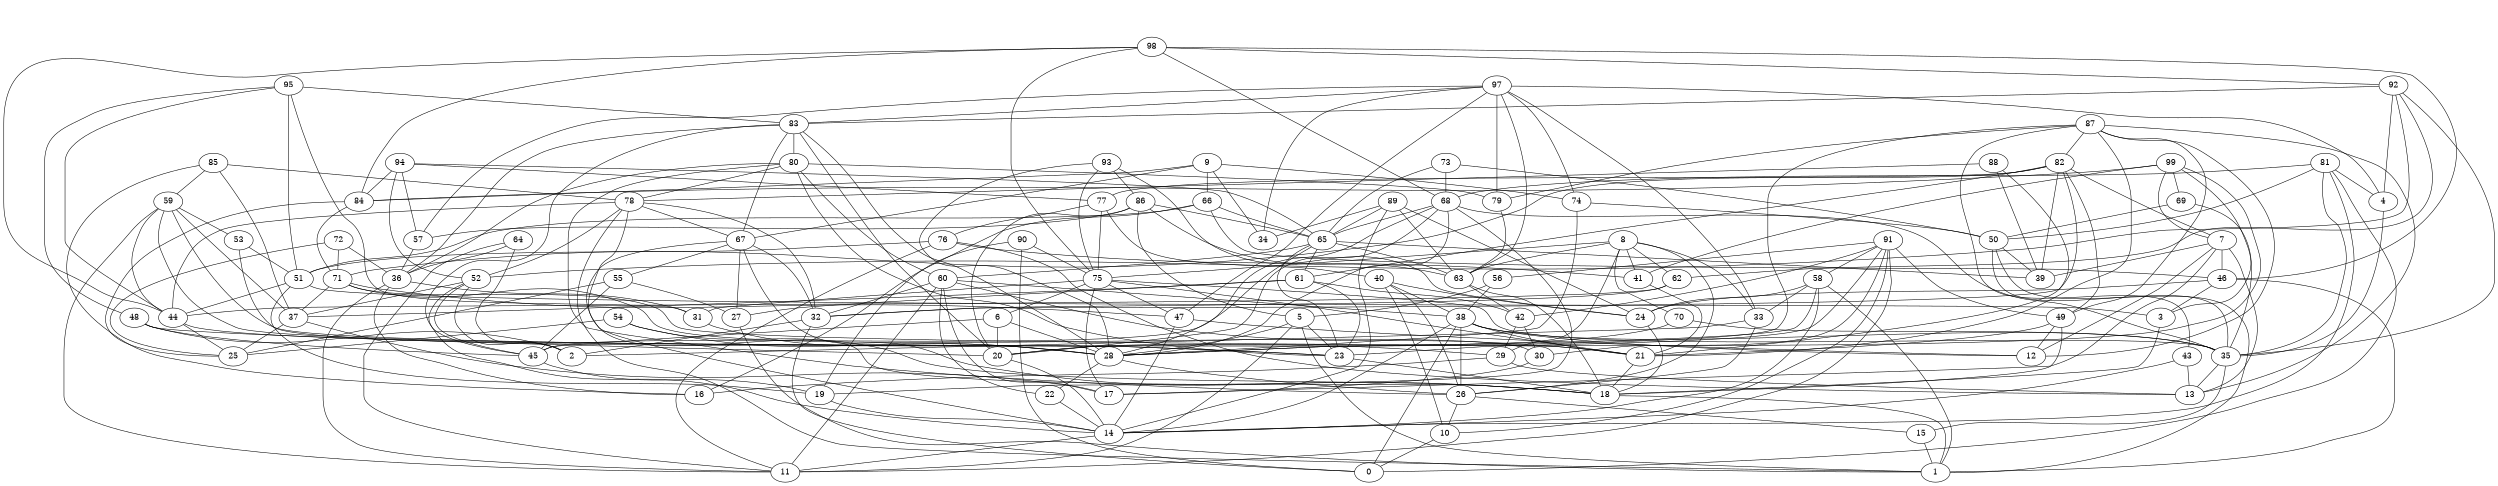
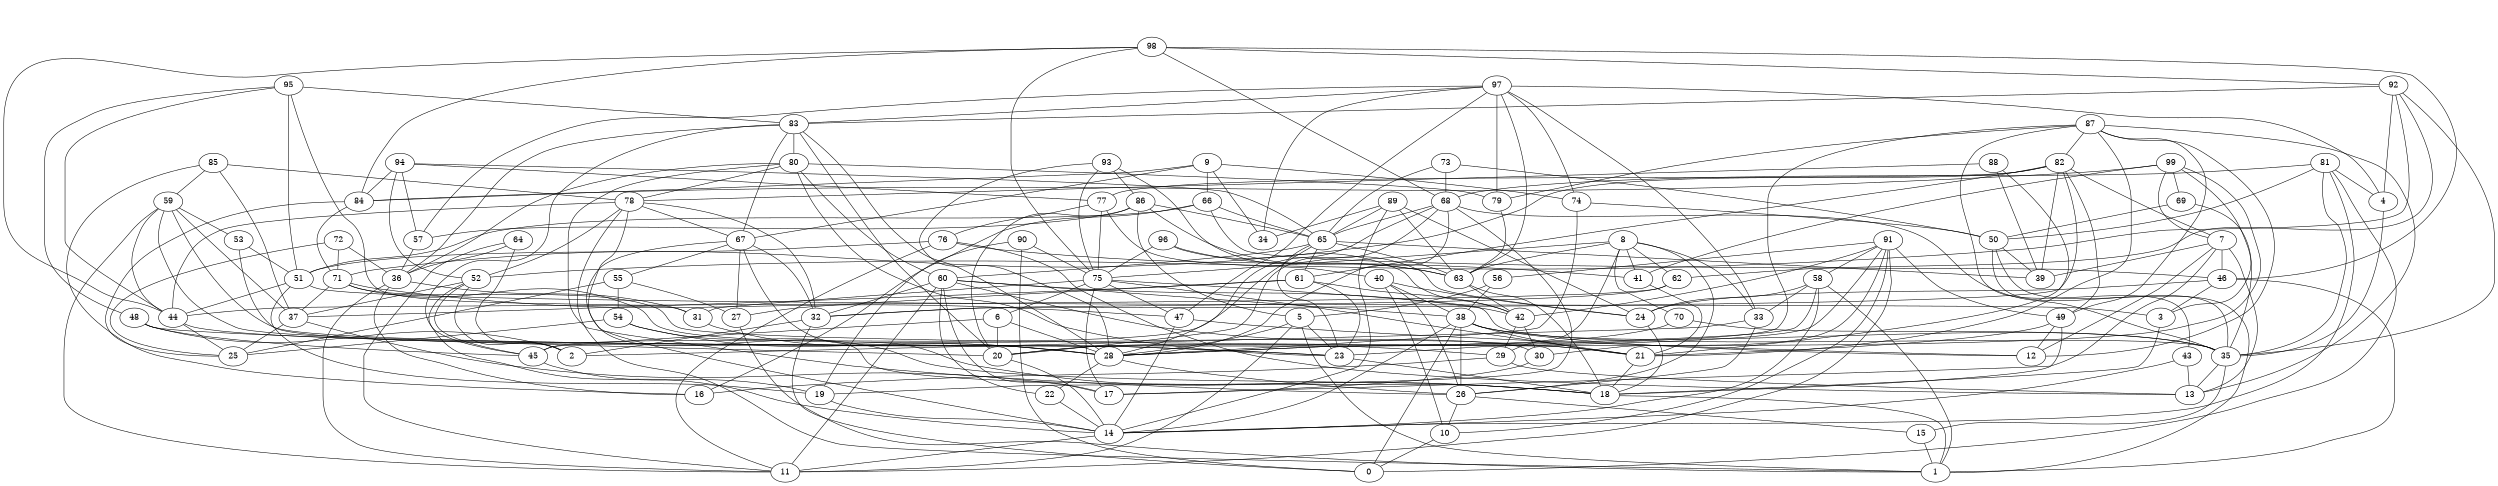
none -> (1163, 240)
none -> (1164, 292)
(583, 312) -> (618, 294)
